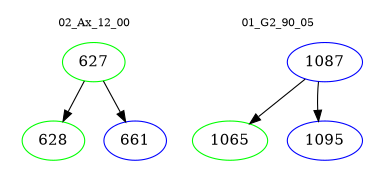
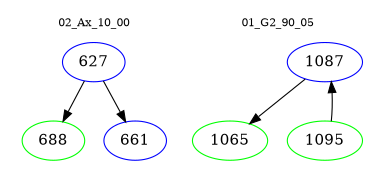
(94, 23) -> (94, 23)
(94, 62) -> (94, 62)
(318, 96) -> (332, 107)
(53, 141) -> (53, 141)
(325, 141) -> (325, 141)
